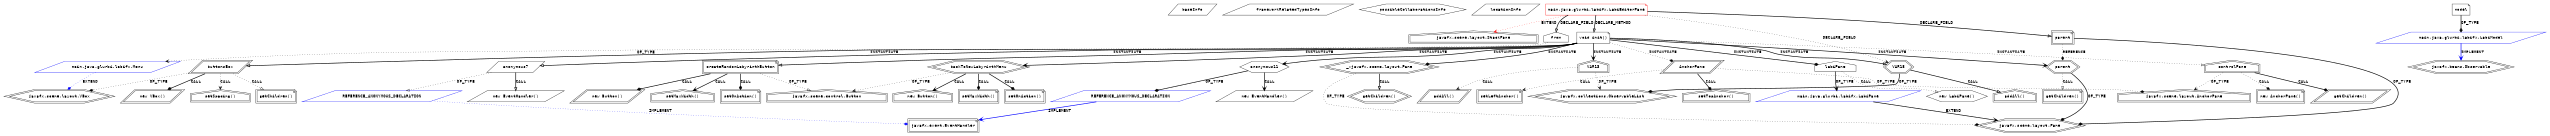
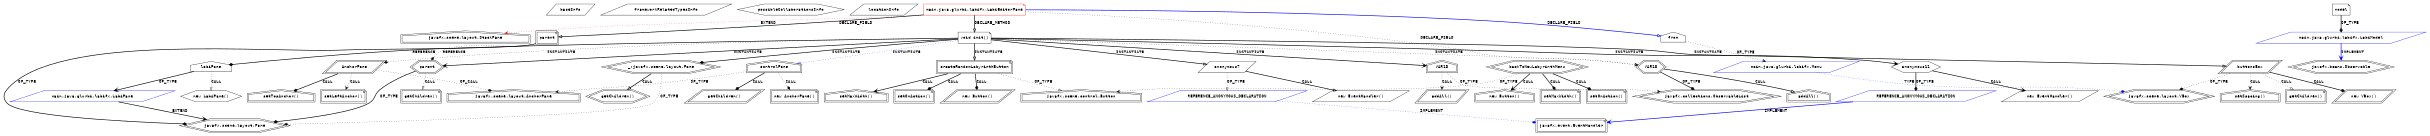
(1560, 21) -> (1342, 15)
(1754, 49) -> (1313, 50)
(1906, 50) -> (879, 52)
(1748, 52) -> (424, 52)
(1302, 56) -> none
(90, 82) -> (1909, 82)
(1886, 82) -> (469, 82)
